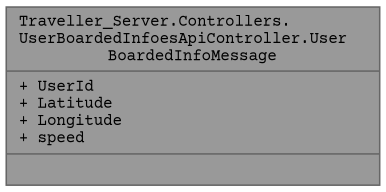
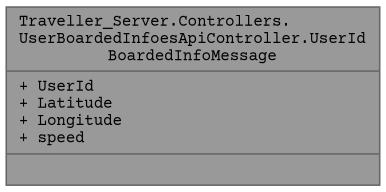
(184, 38) -> (193, 38)
